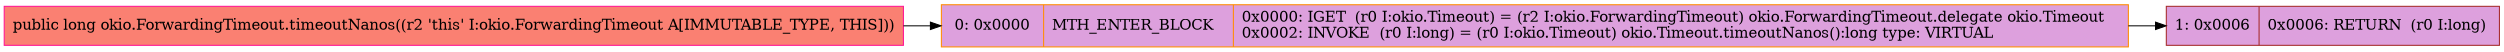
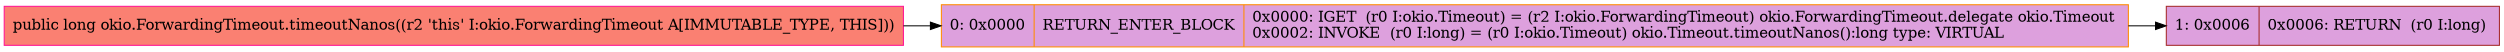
(1133, 25) -> (1139, 25)
